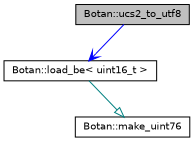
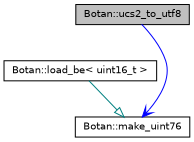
(110, 39) -> (167, 65)
